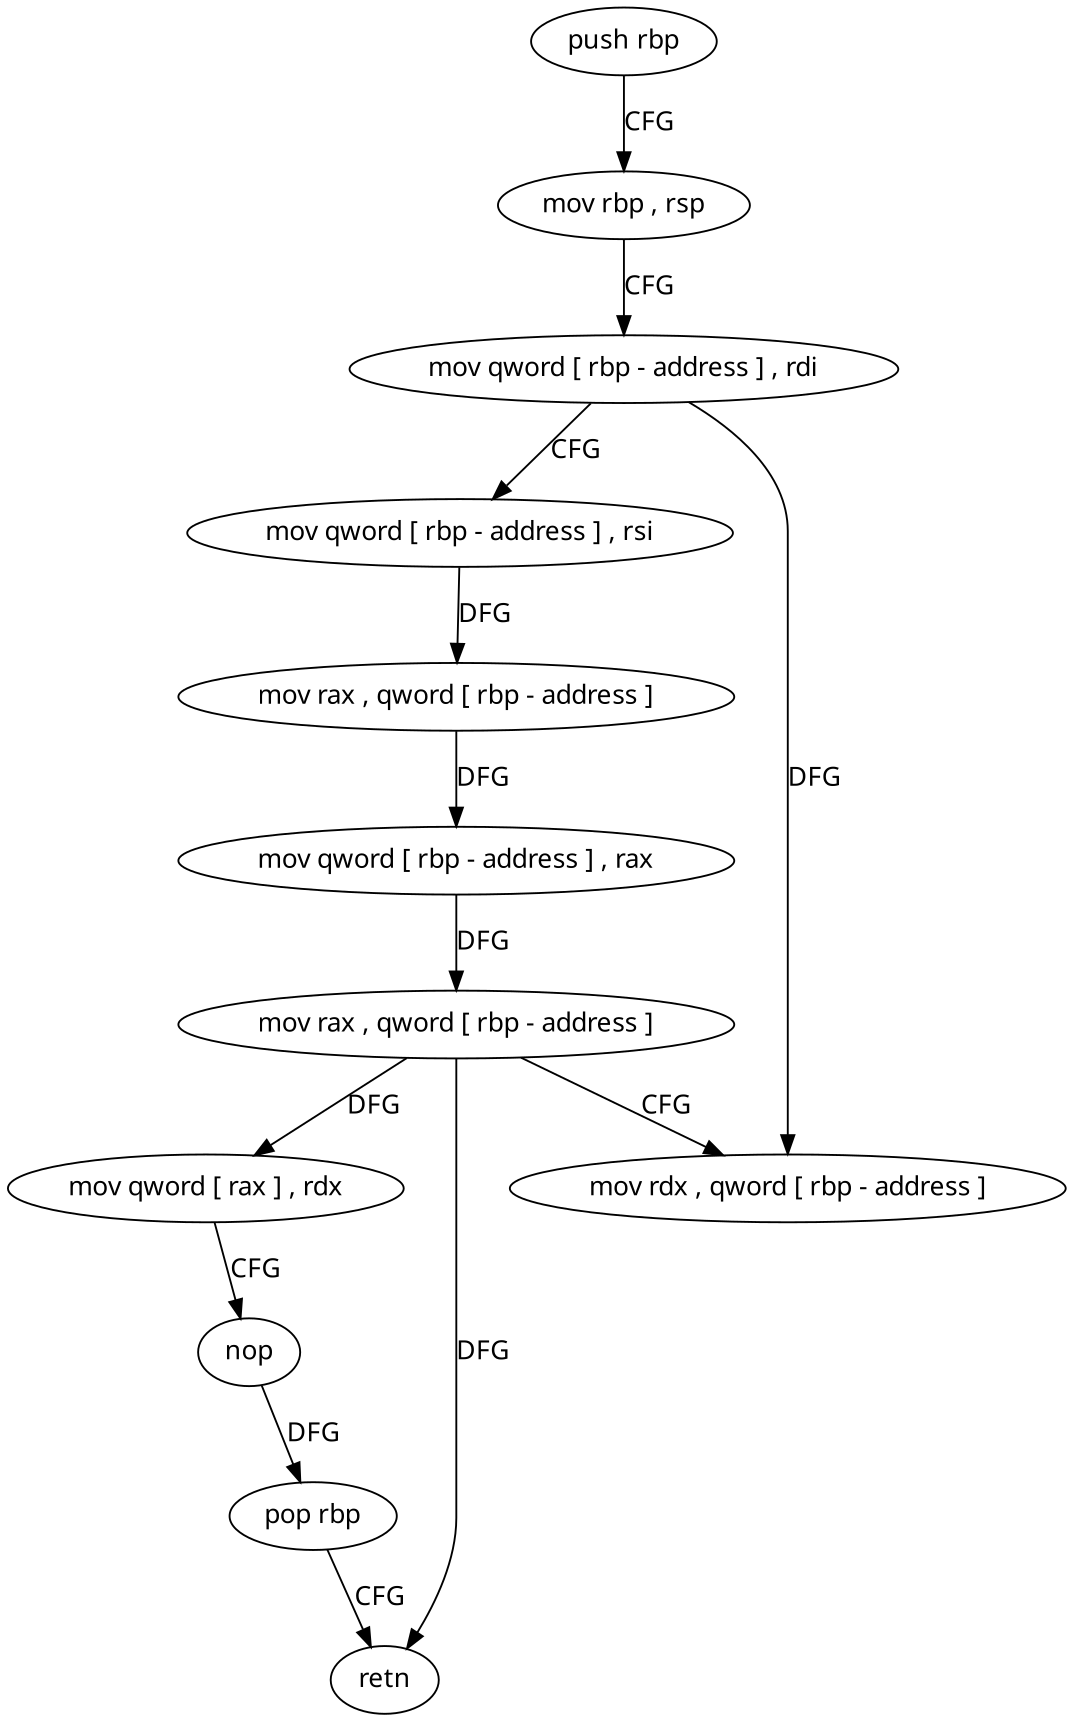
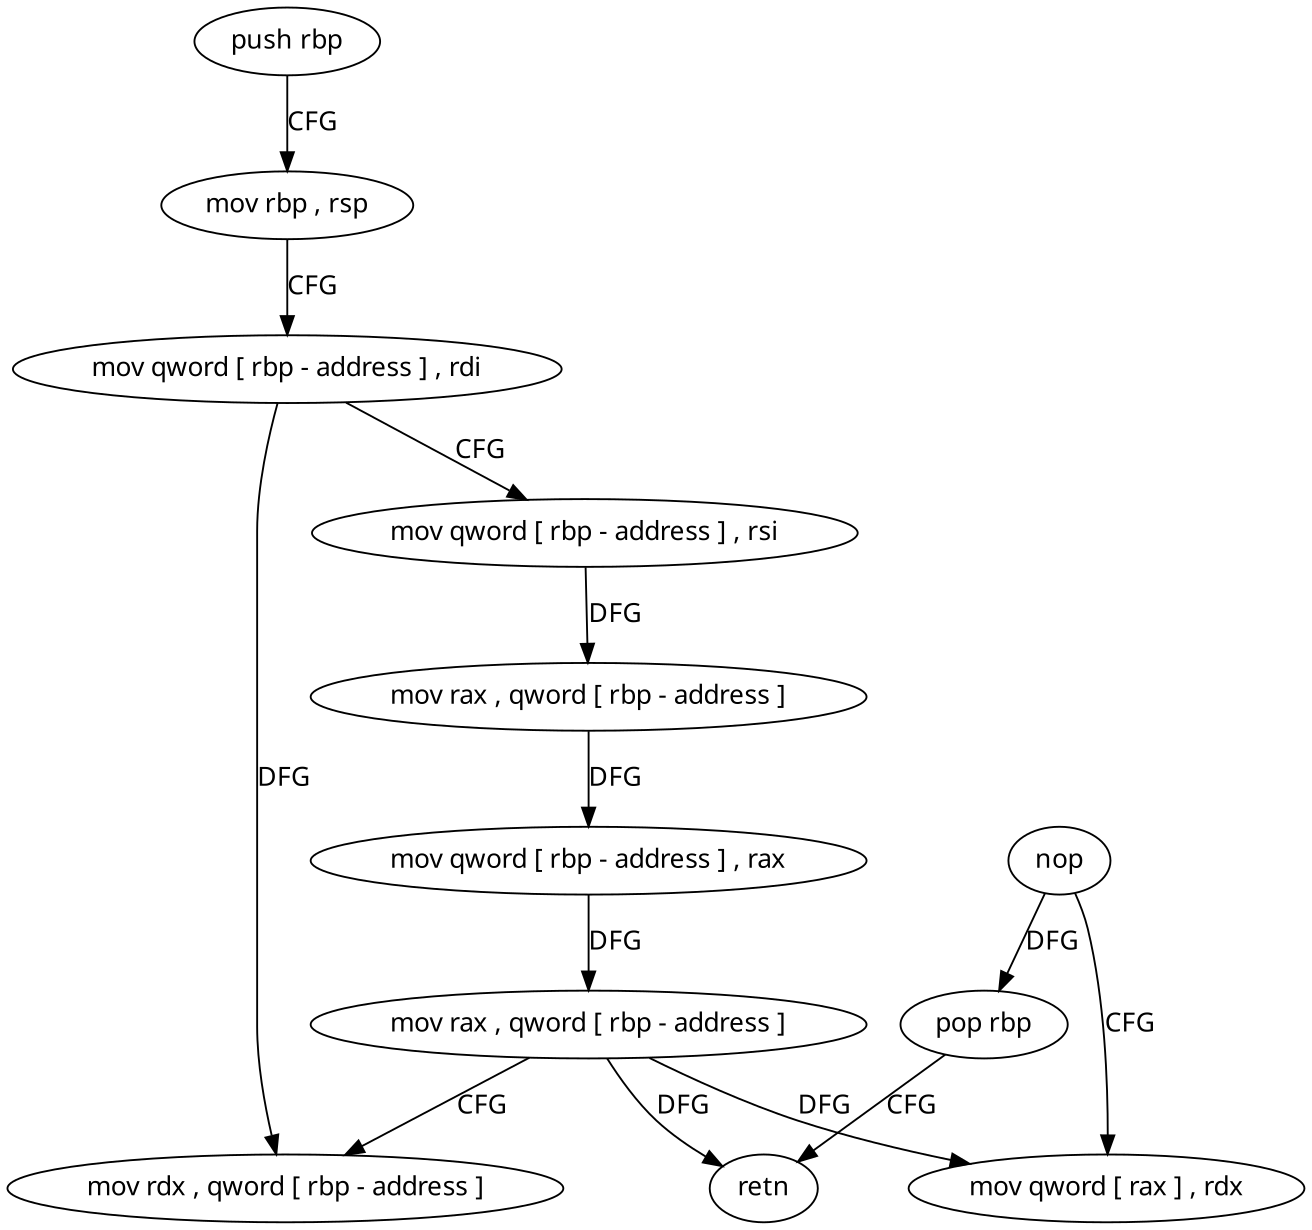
(225, 1261) -> (1102, 1013)
